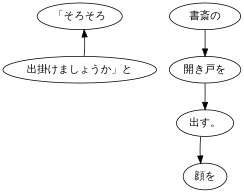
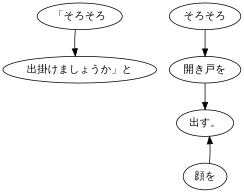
(205, 16) -> (205, 16)
(85, 47) -> (75, 39)
(200, 146) -> (210, 154)
